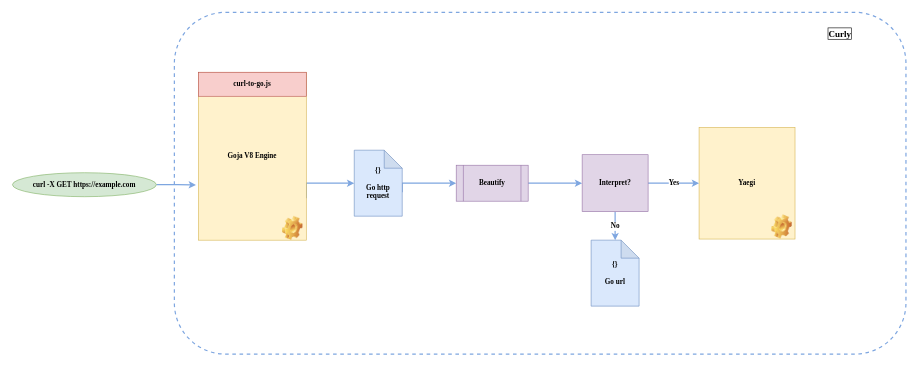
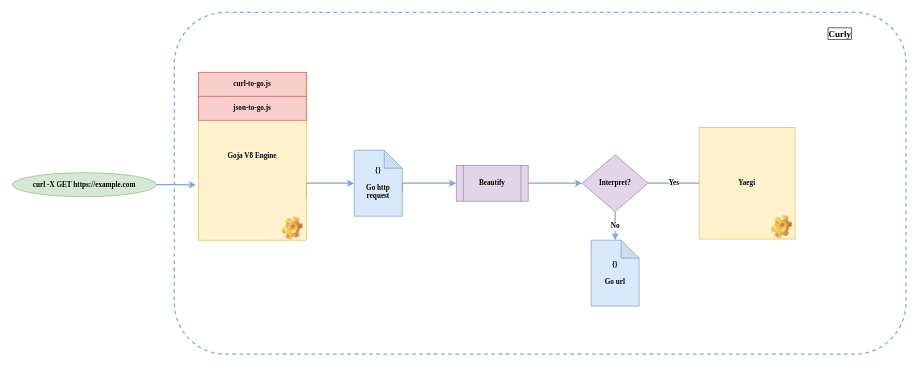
none -> (252, 108)
(615, 183) -> (615, 183)
(692, 183) -> (694, 183)
